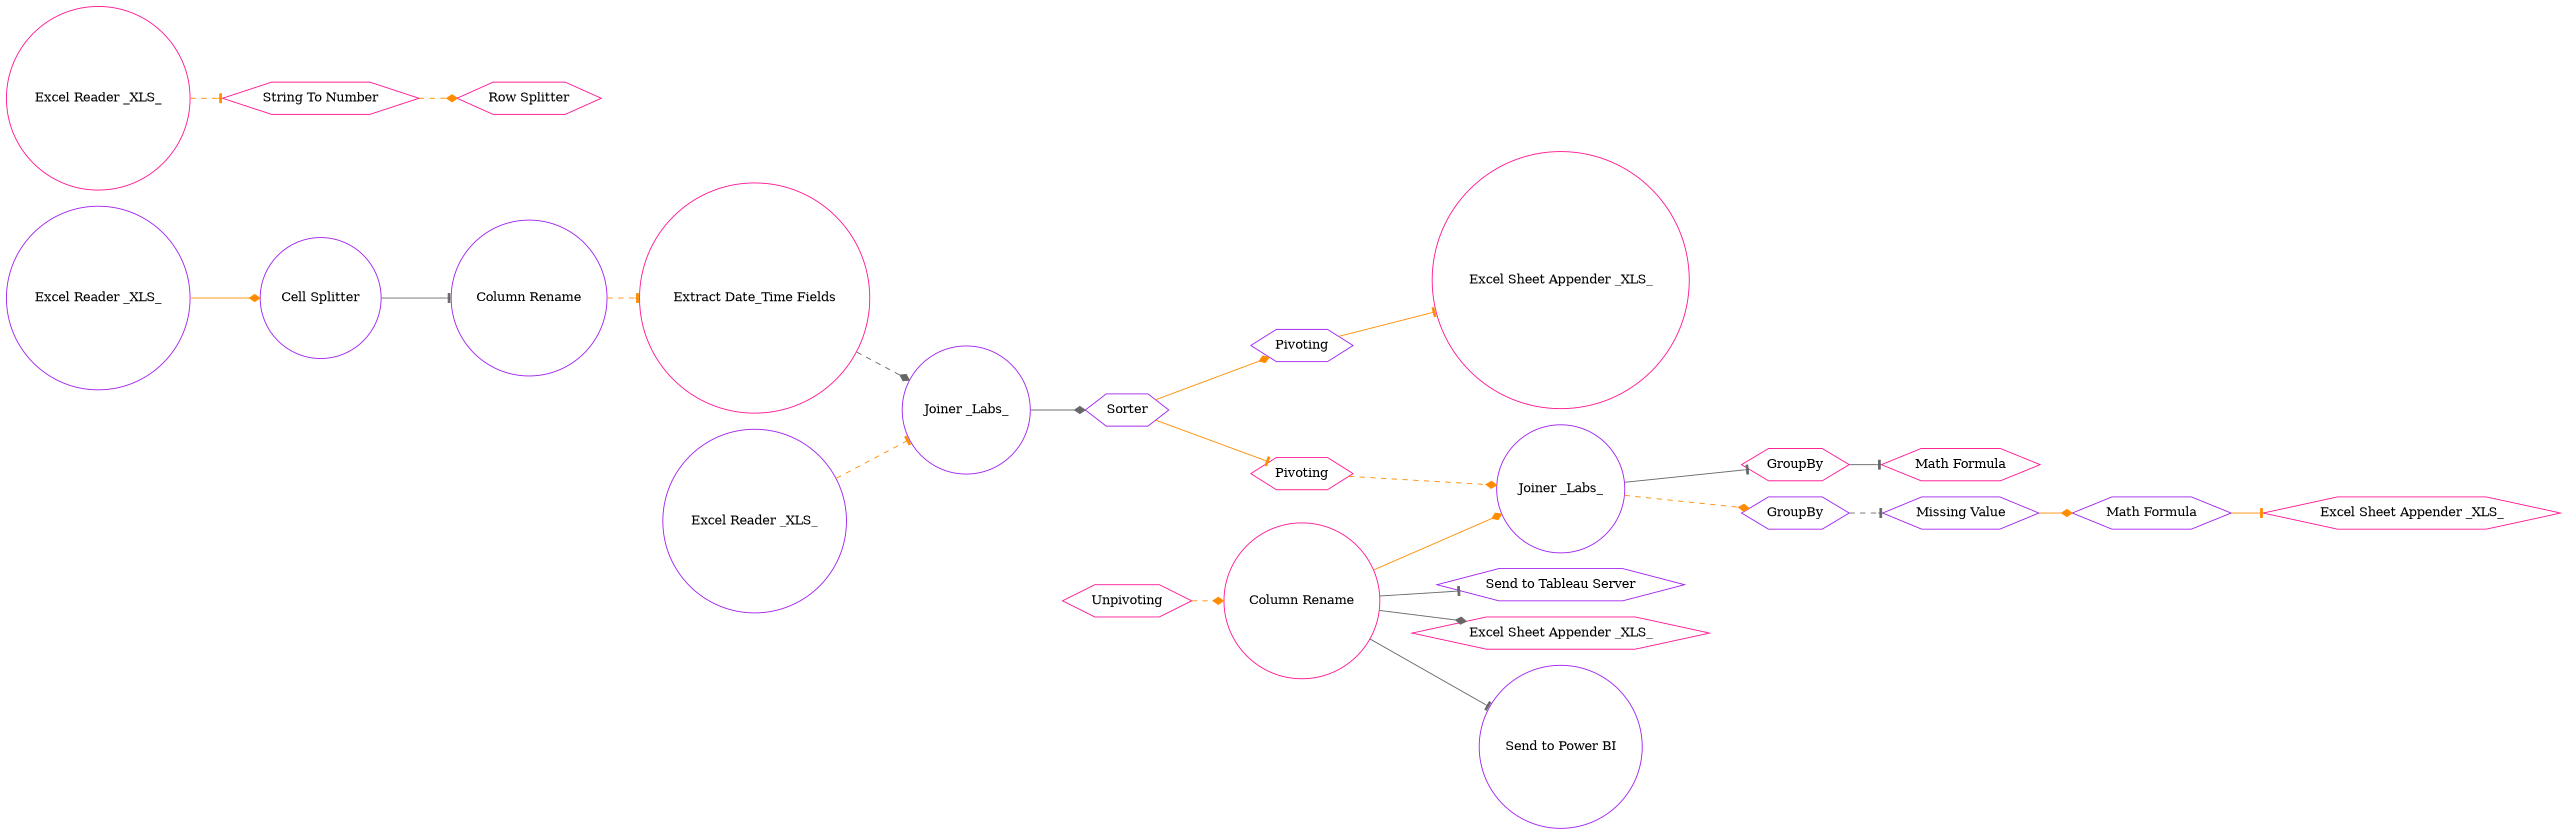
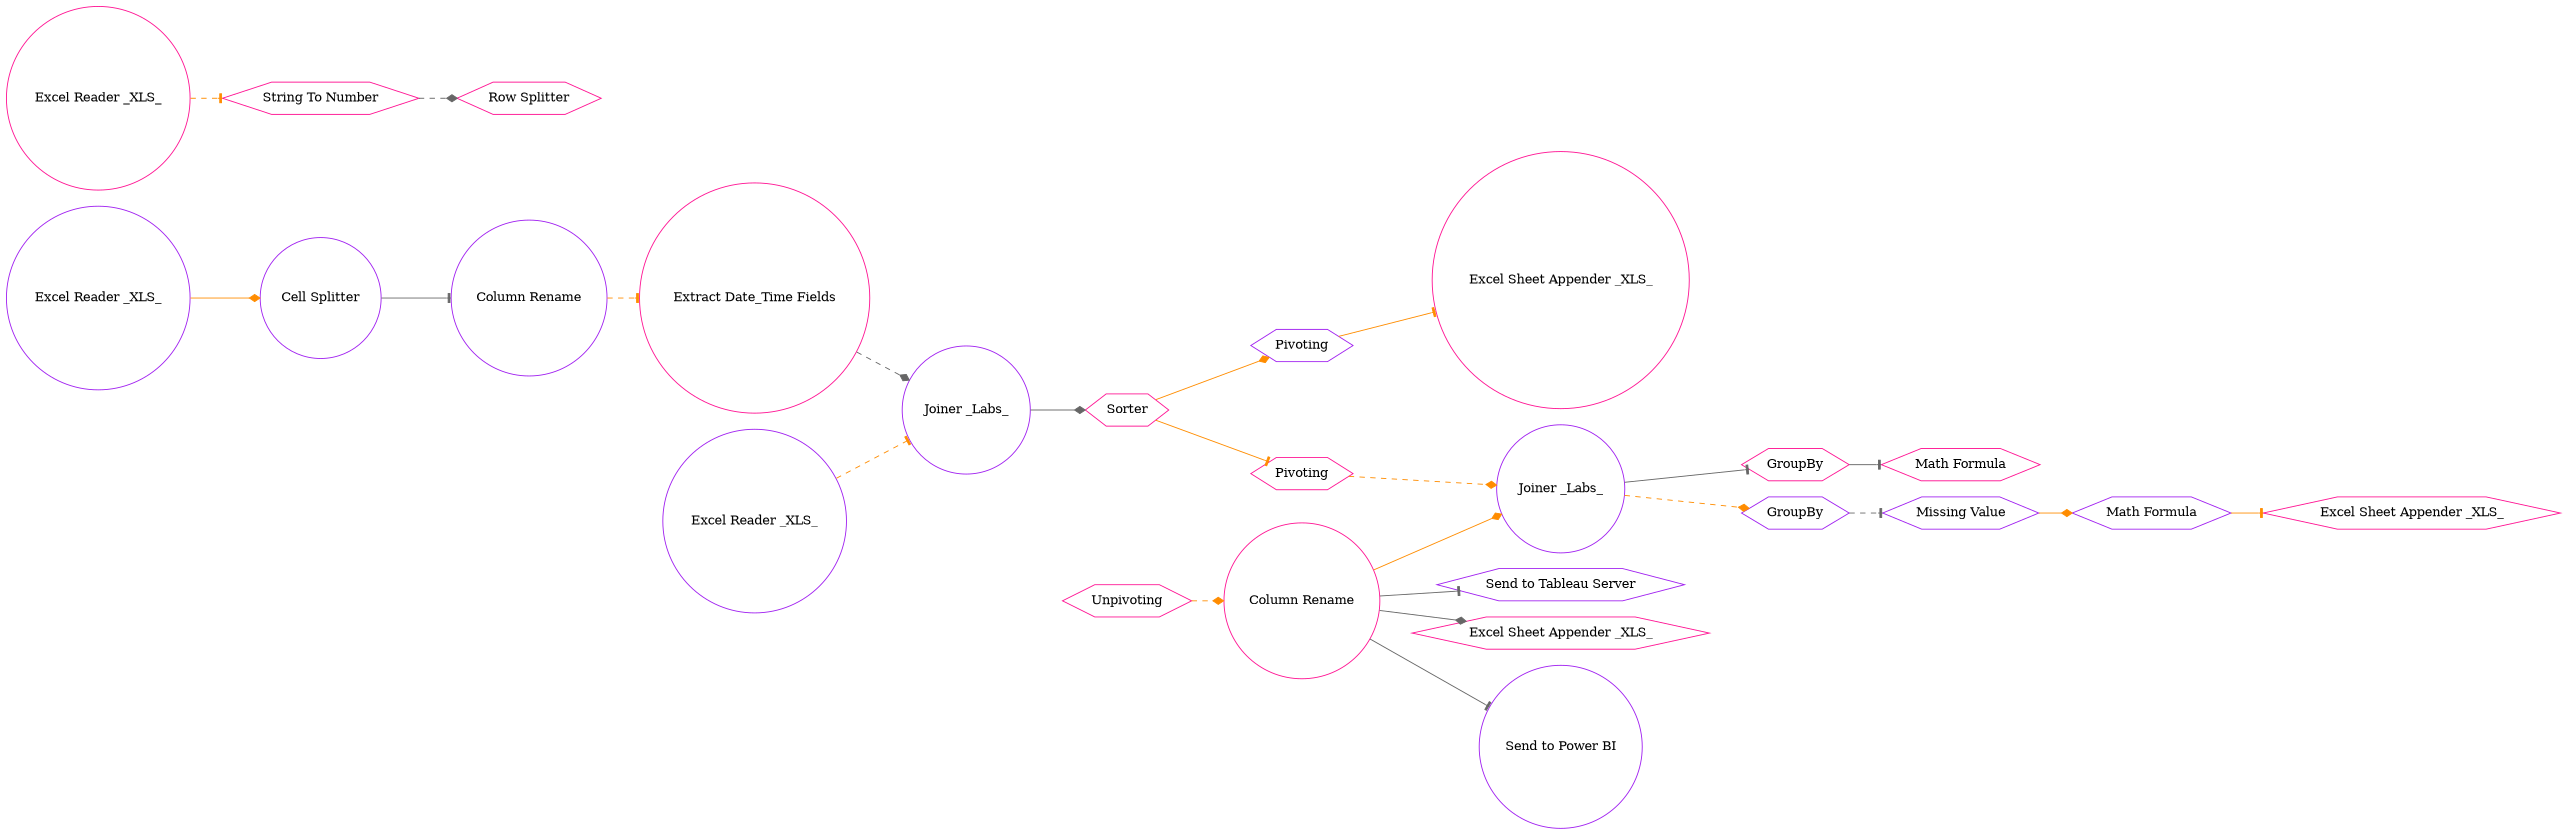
(433, 98) -> (433, 98)
(1127, 410) -> (1127, 410)
